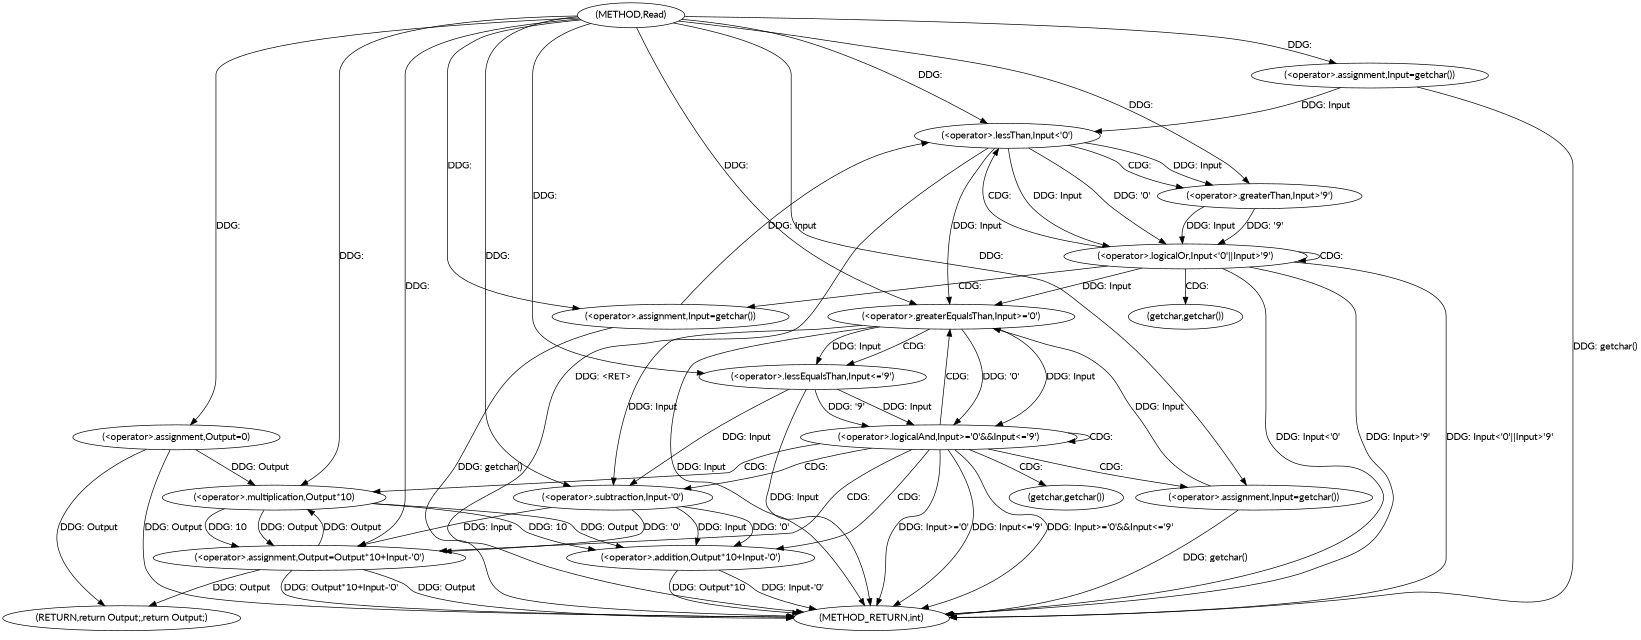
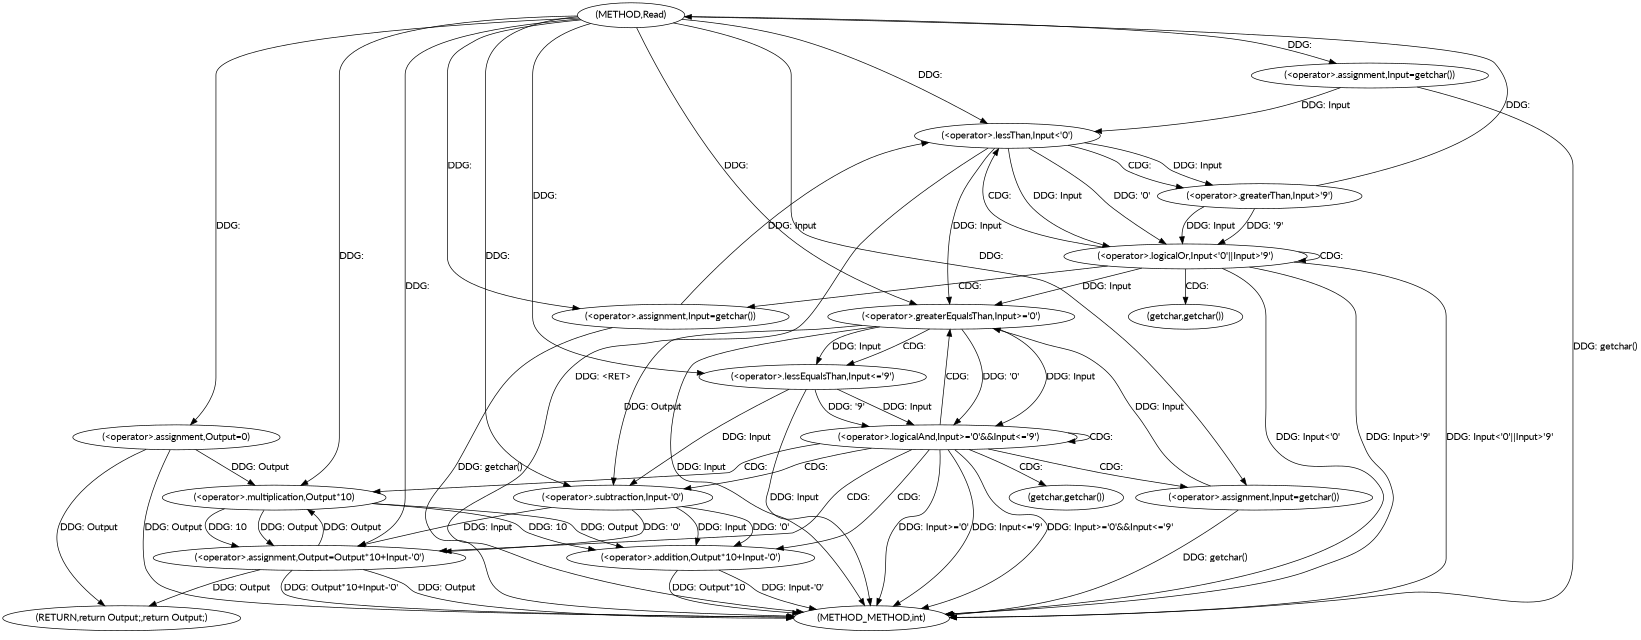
(973, 63) -> (1221, 33)
(653, 407) -> (653, 407)
(872, 618) -> (872, 618)
